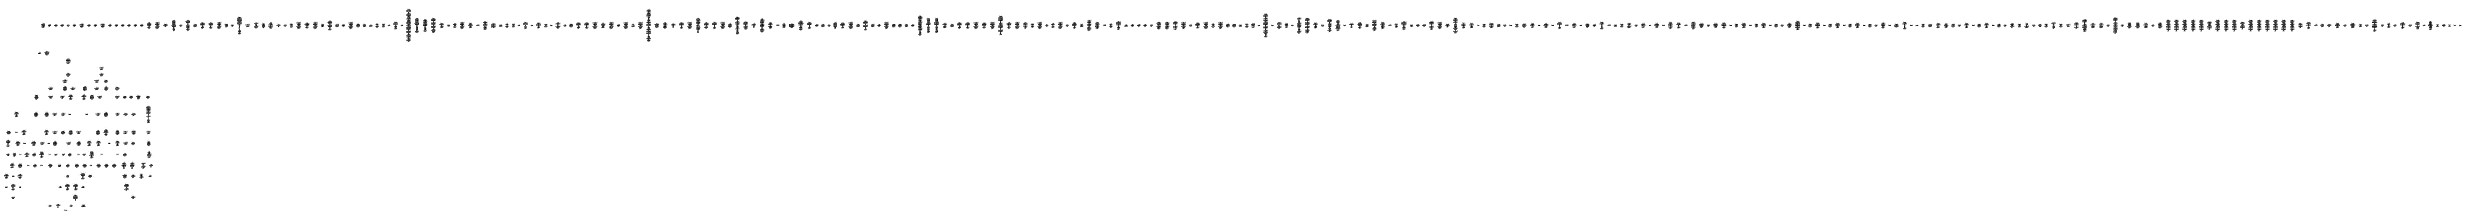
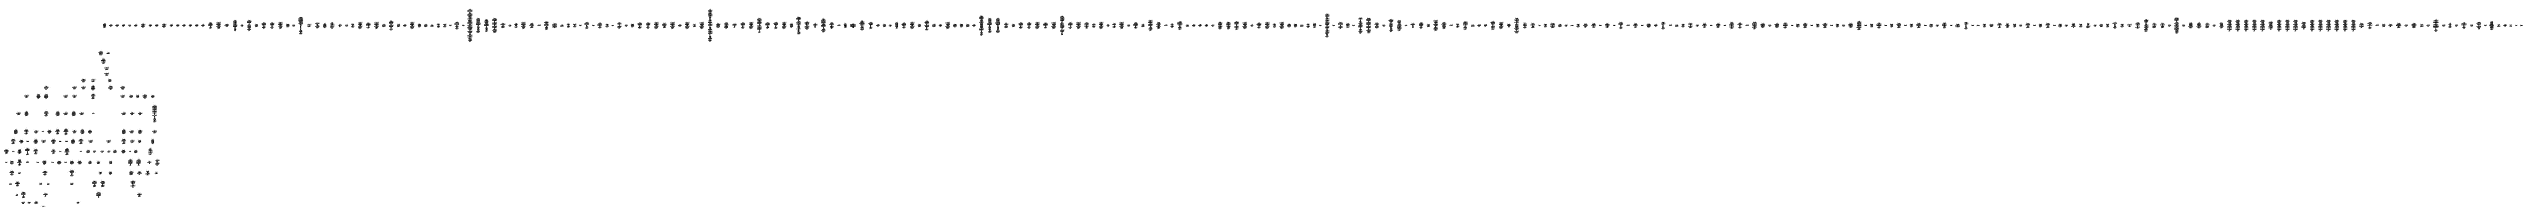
(50, 166) -> none
